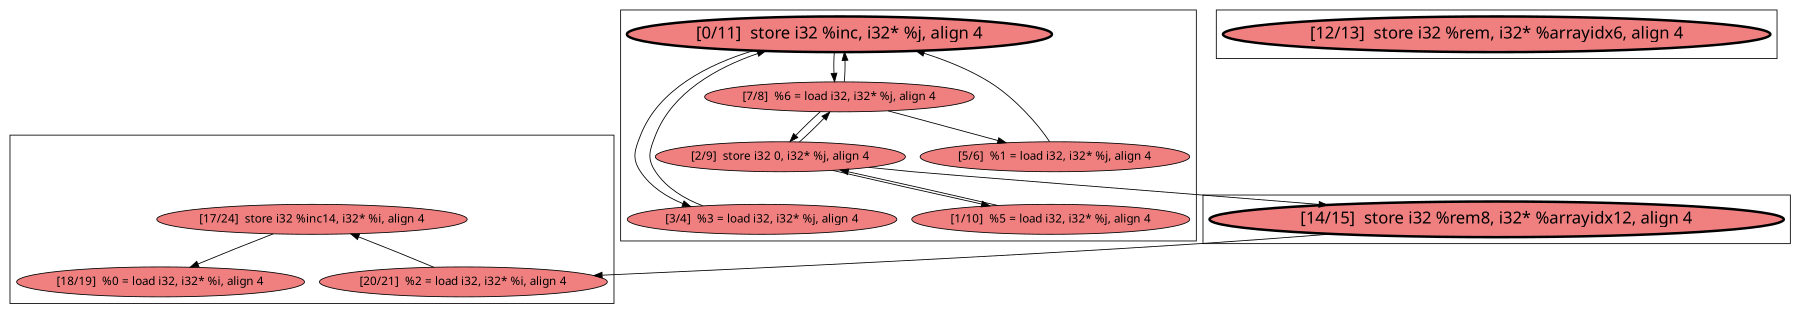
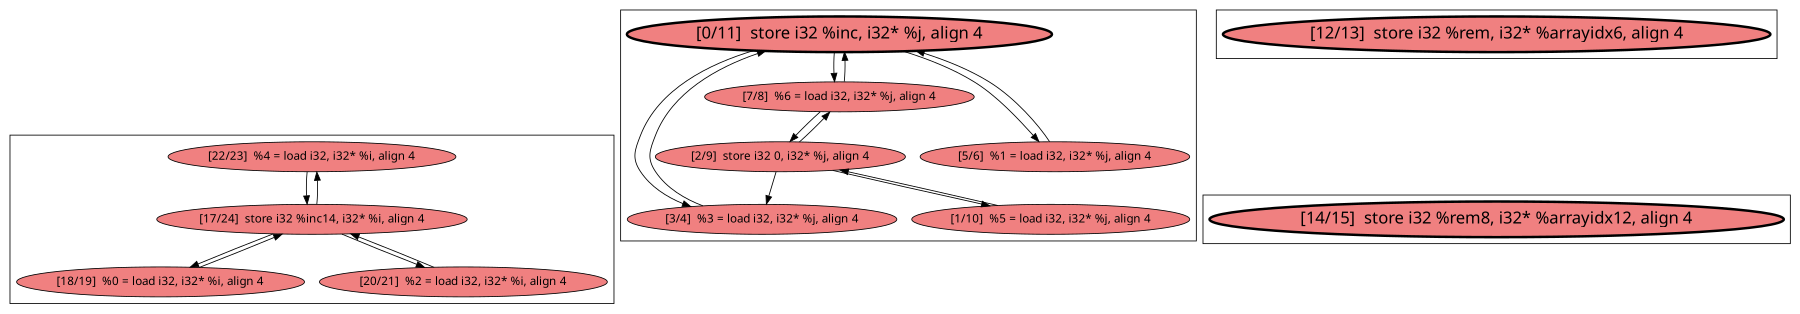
(943, 126) -> (975, 82)
none -> (312, 157)
(1094, 186) -> (772, 184)
none -> (237, 253)
(968, 257) -> (379, 249)
